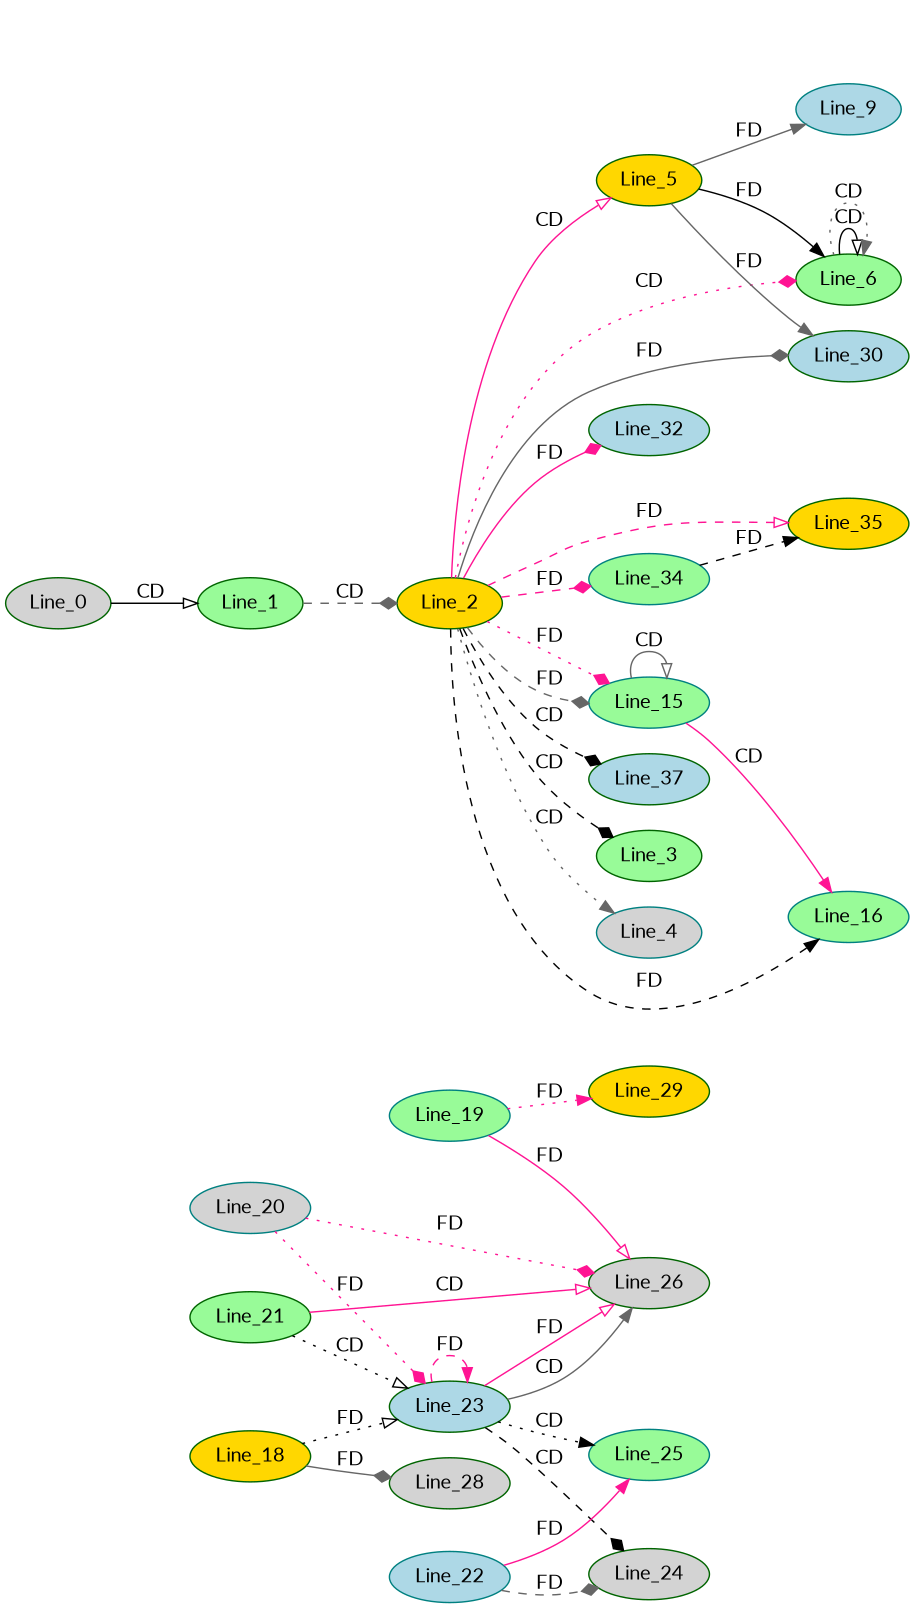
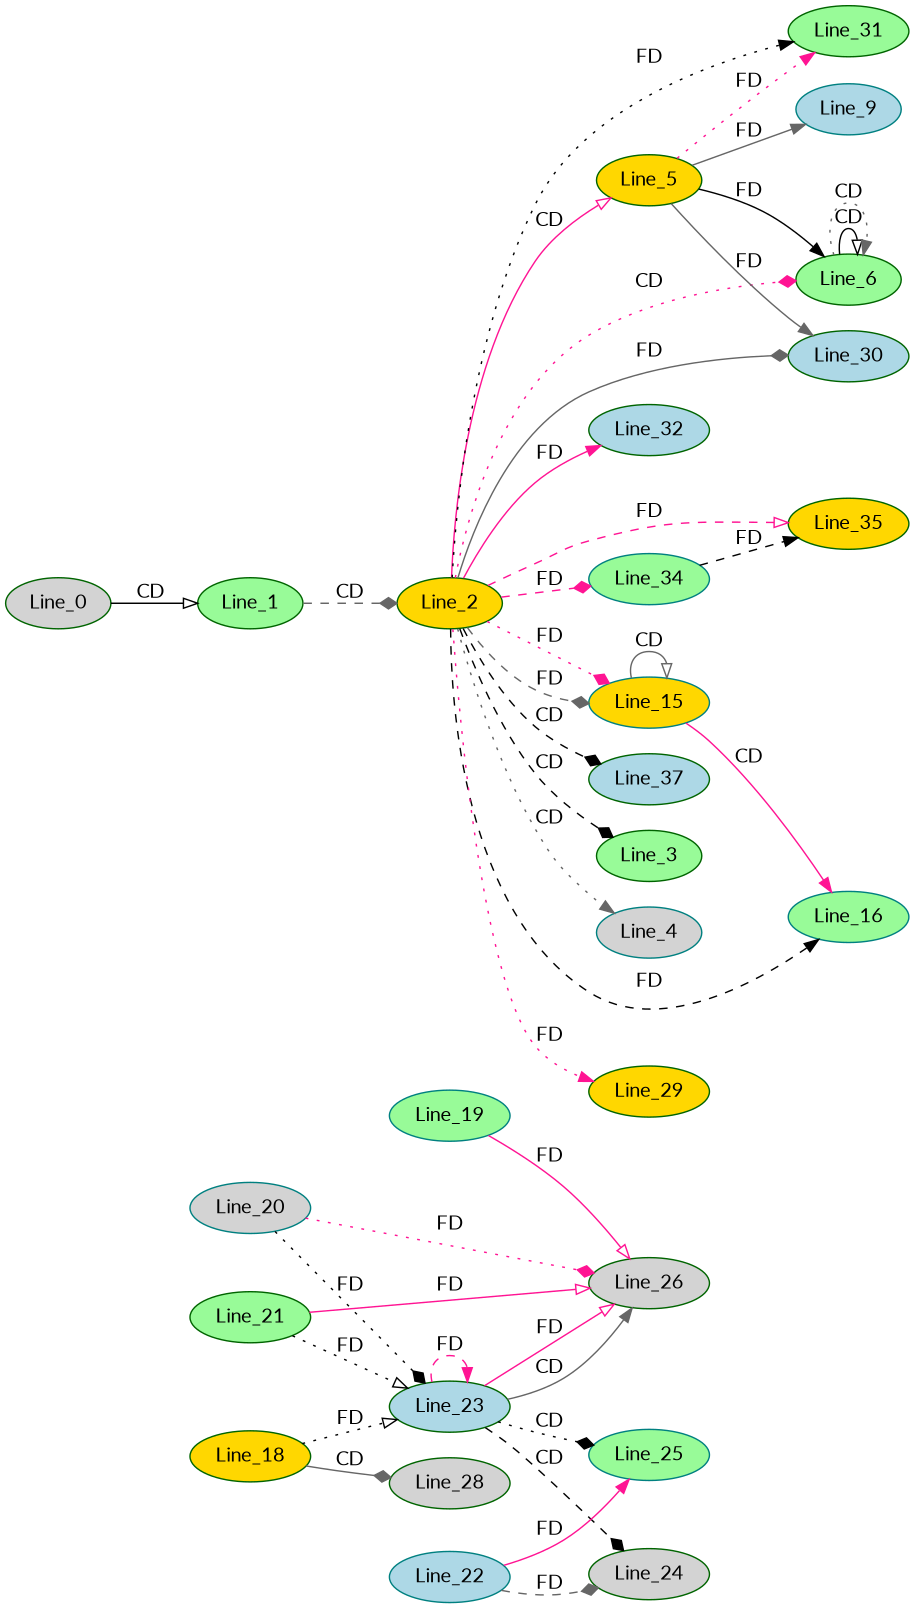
none -> (849, 31)
(514, 503) -> (514, 503)
(649, 703) -> (649, 703)
(542, 1105) -> (481, 869)
(450, 1285) -> (450, 1285)
(341, 1298) -> (341, 1298)
(350, 1346) -> (350, 1346)
(538, 1433) -> (538, 1433)
(350, 1460) -> (350, 1460)
